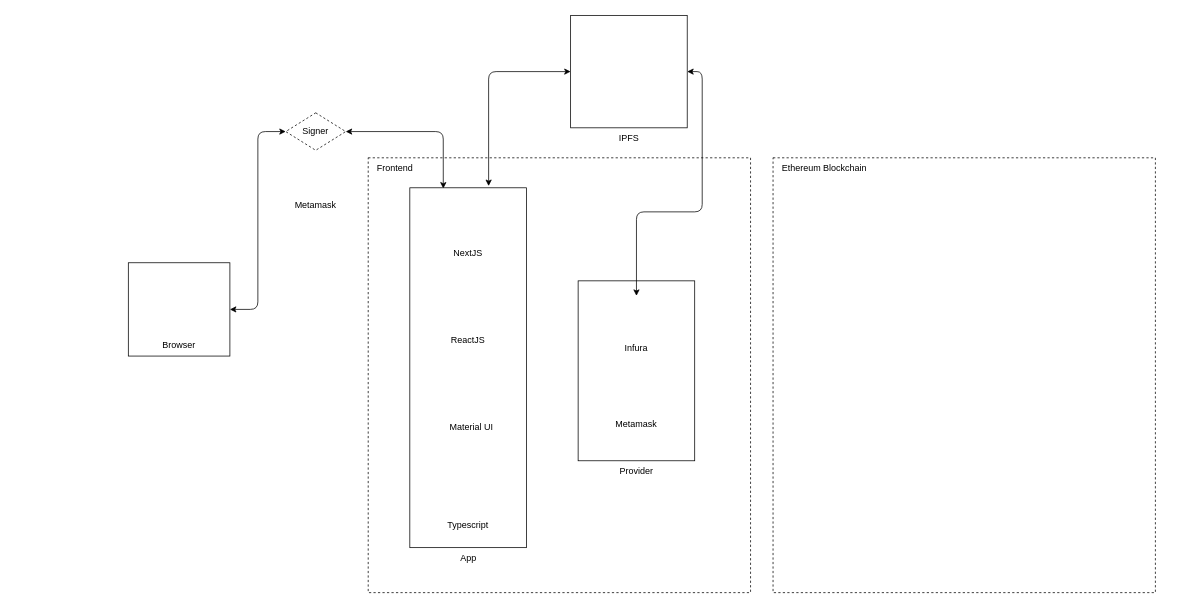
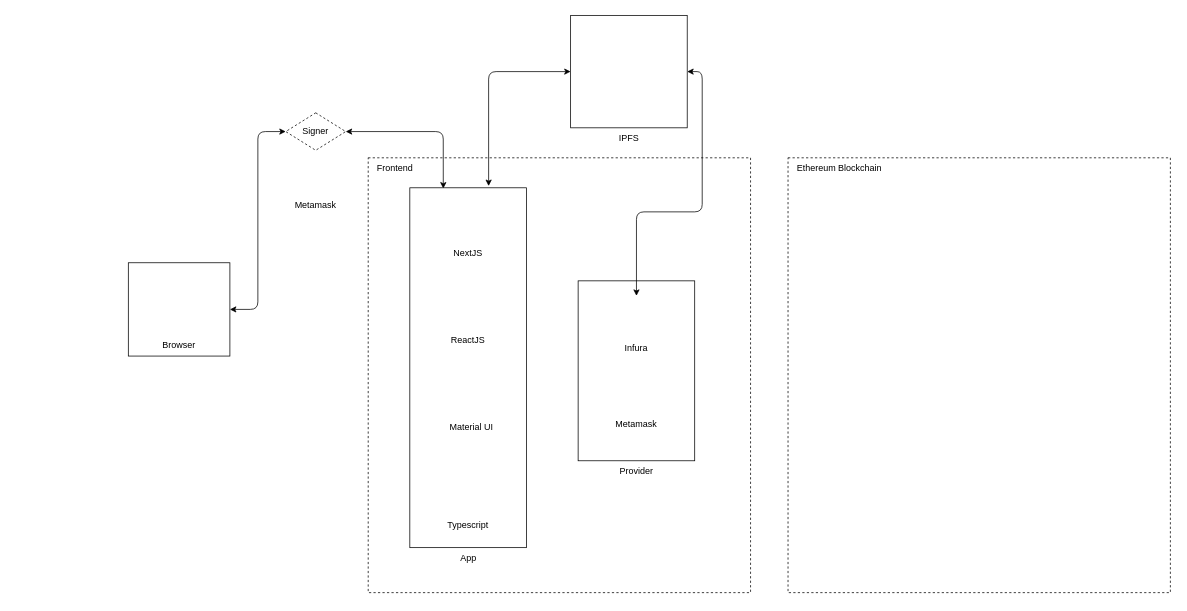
(964, 375) -> (979, 375)
